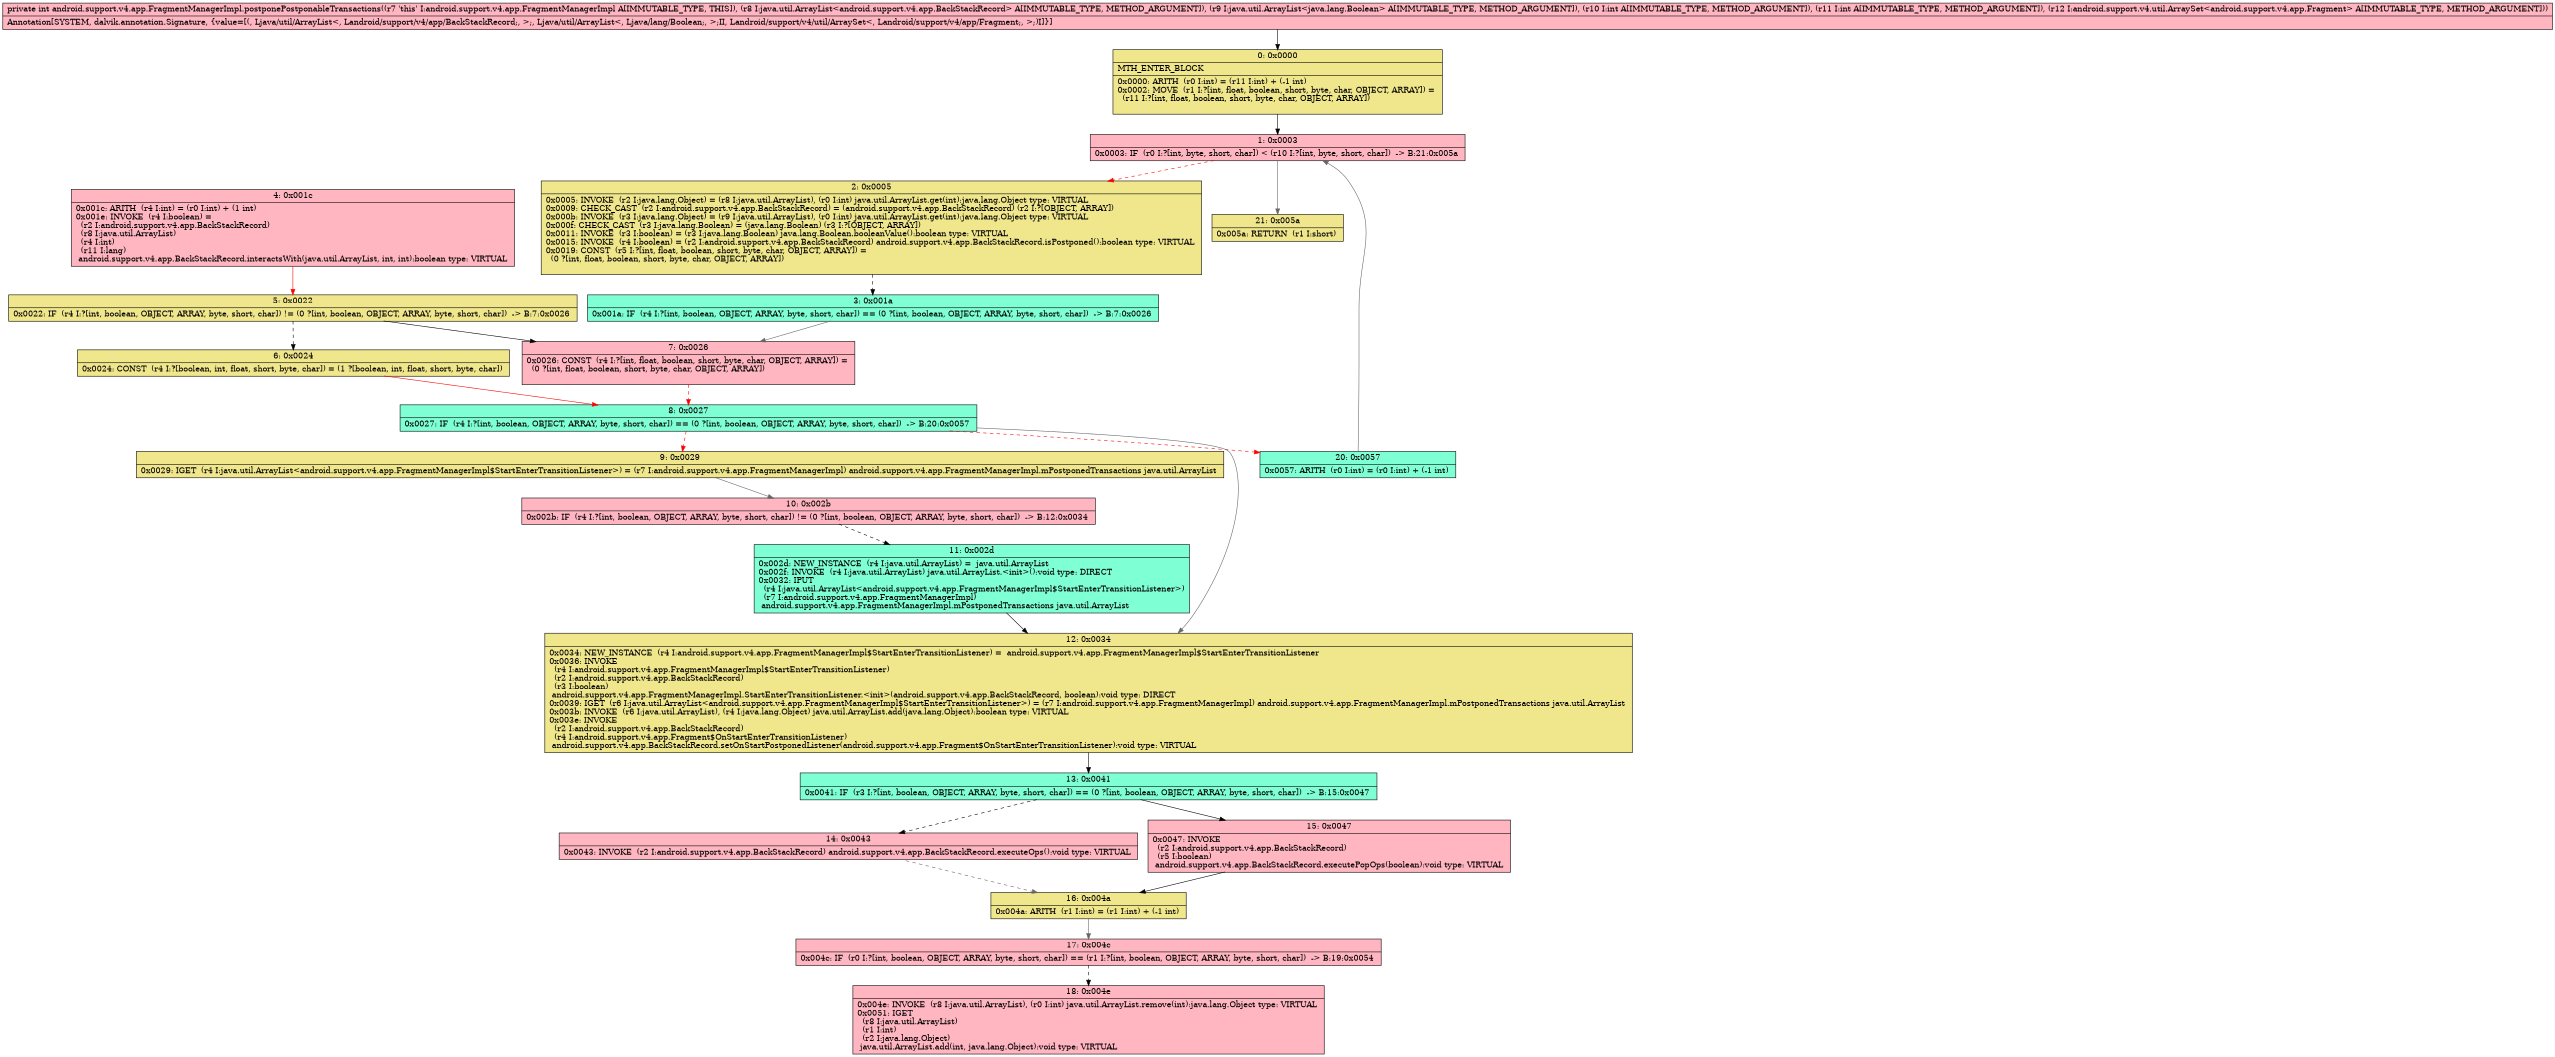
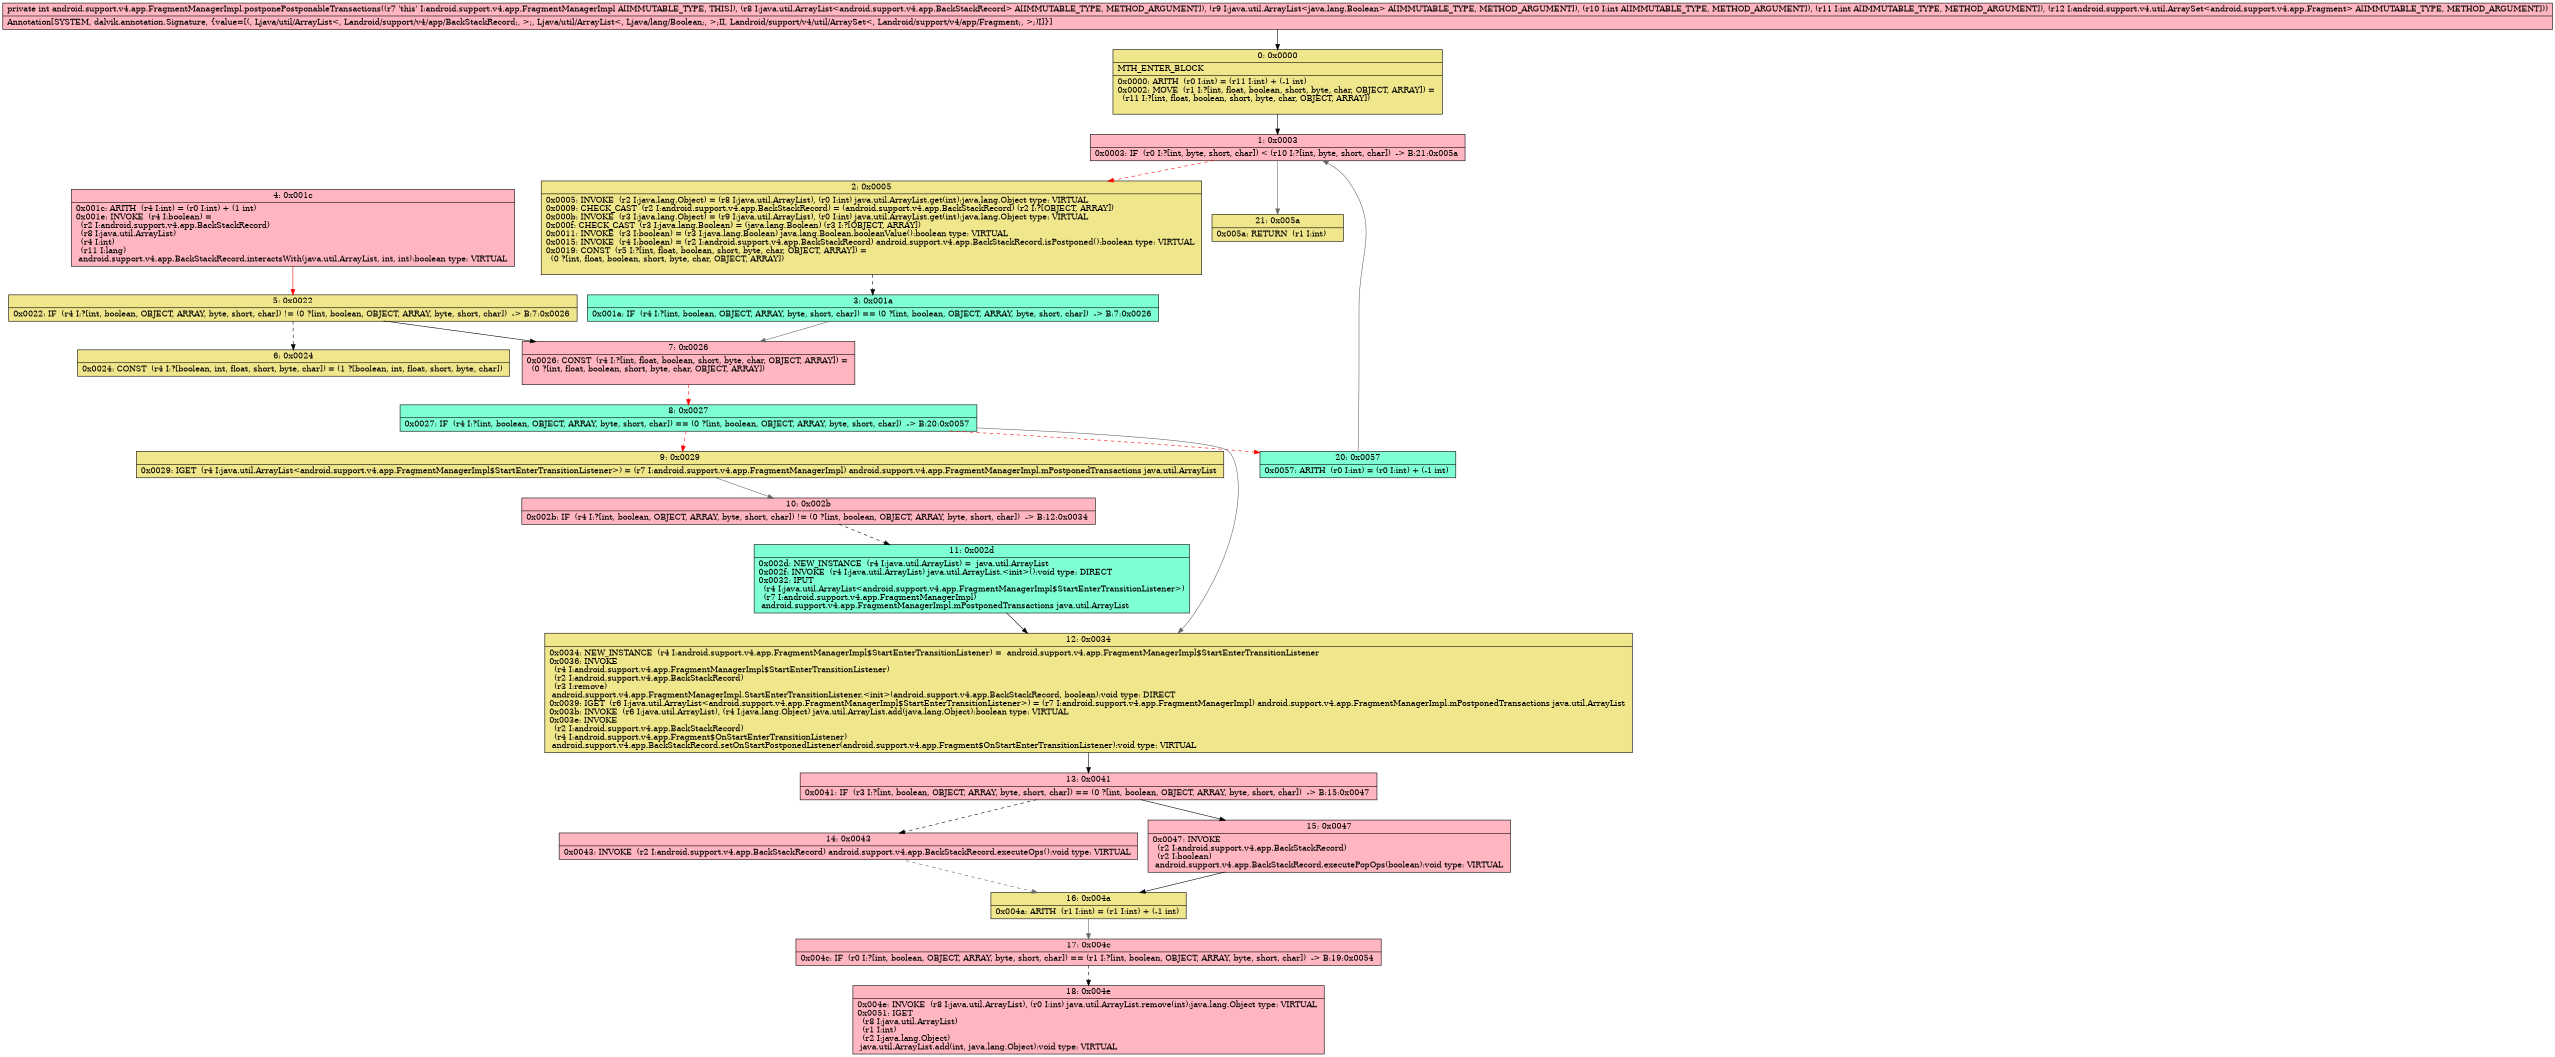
(1278, 234) -> (1273, 234)
(488, 390) -> none
(579, 687) -> (578, 687)
(1089, 786) -> (1089, 786)
(1182, 857) -> (1182, 857)
